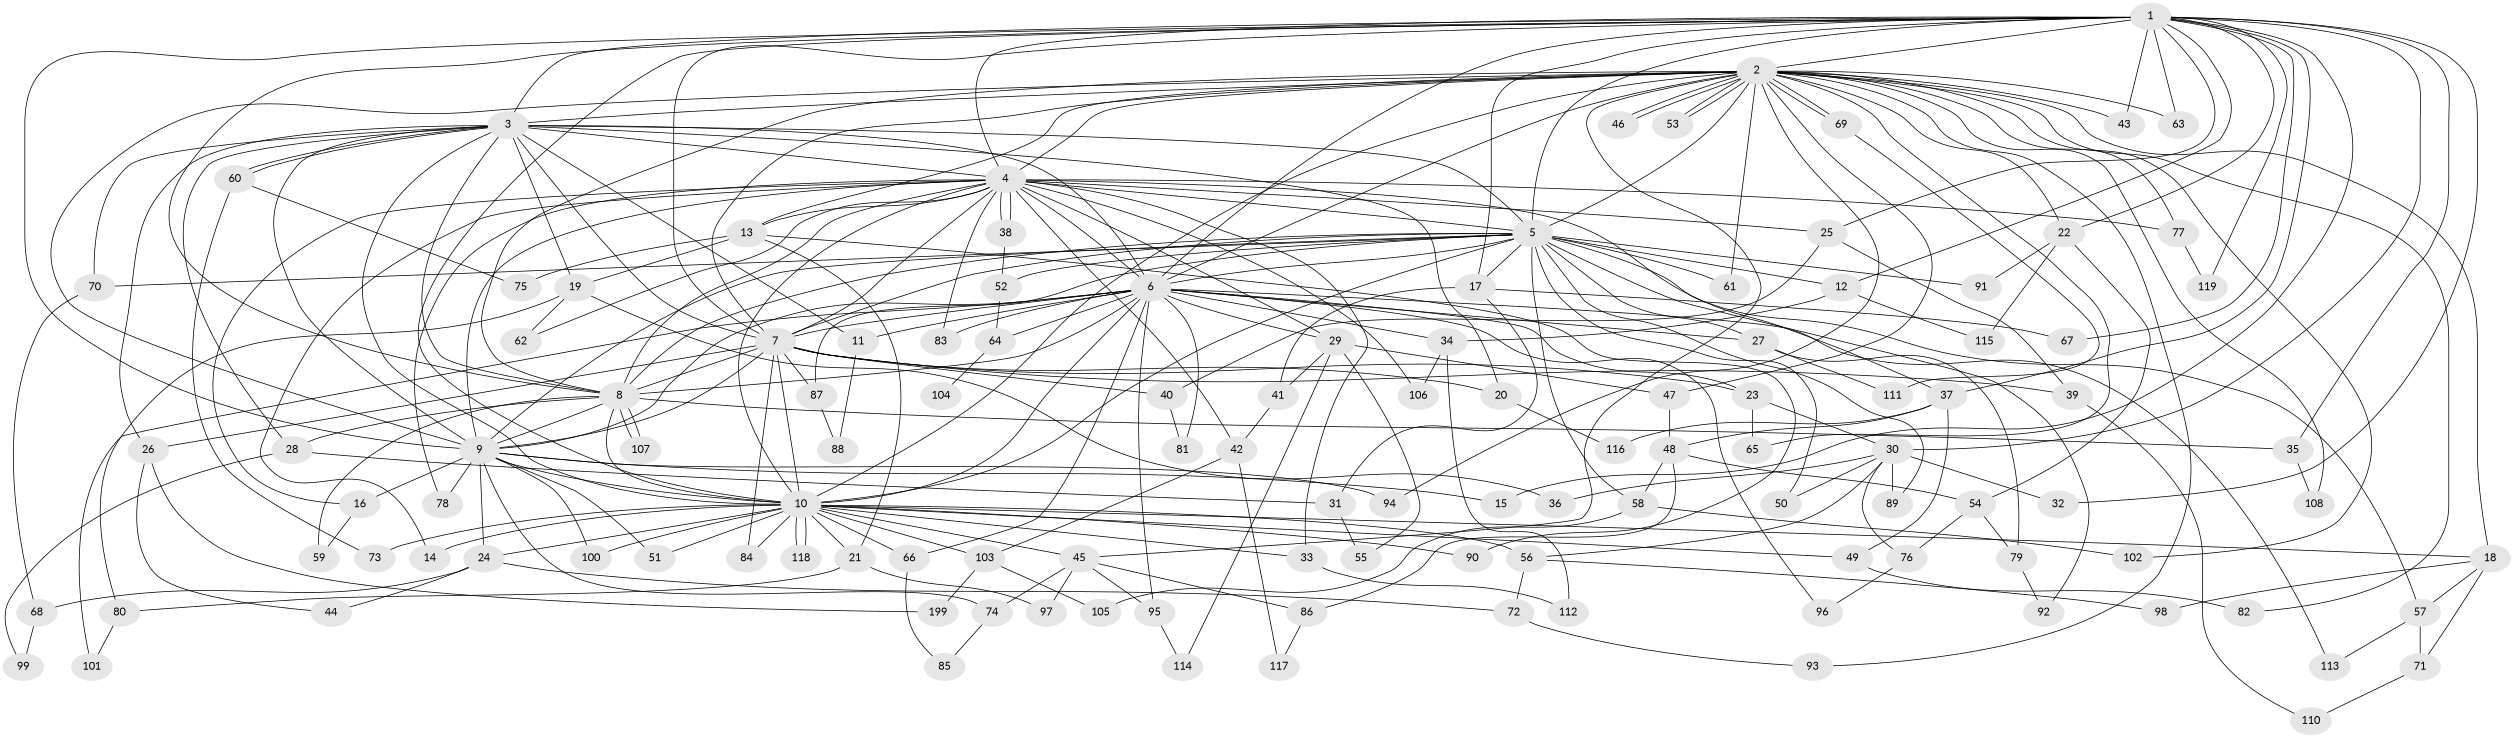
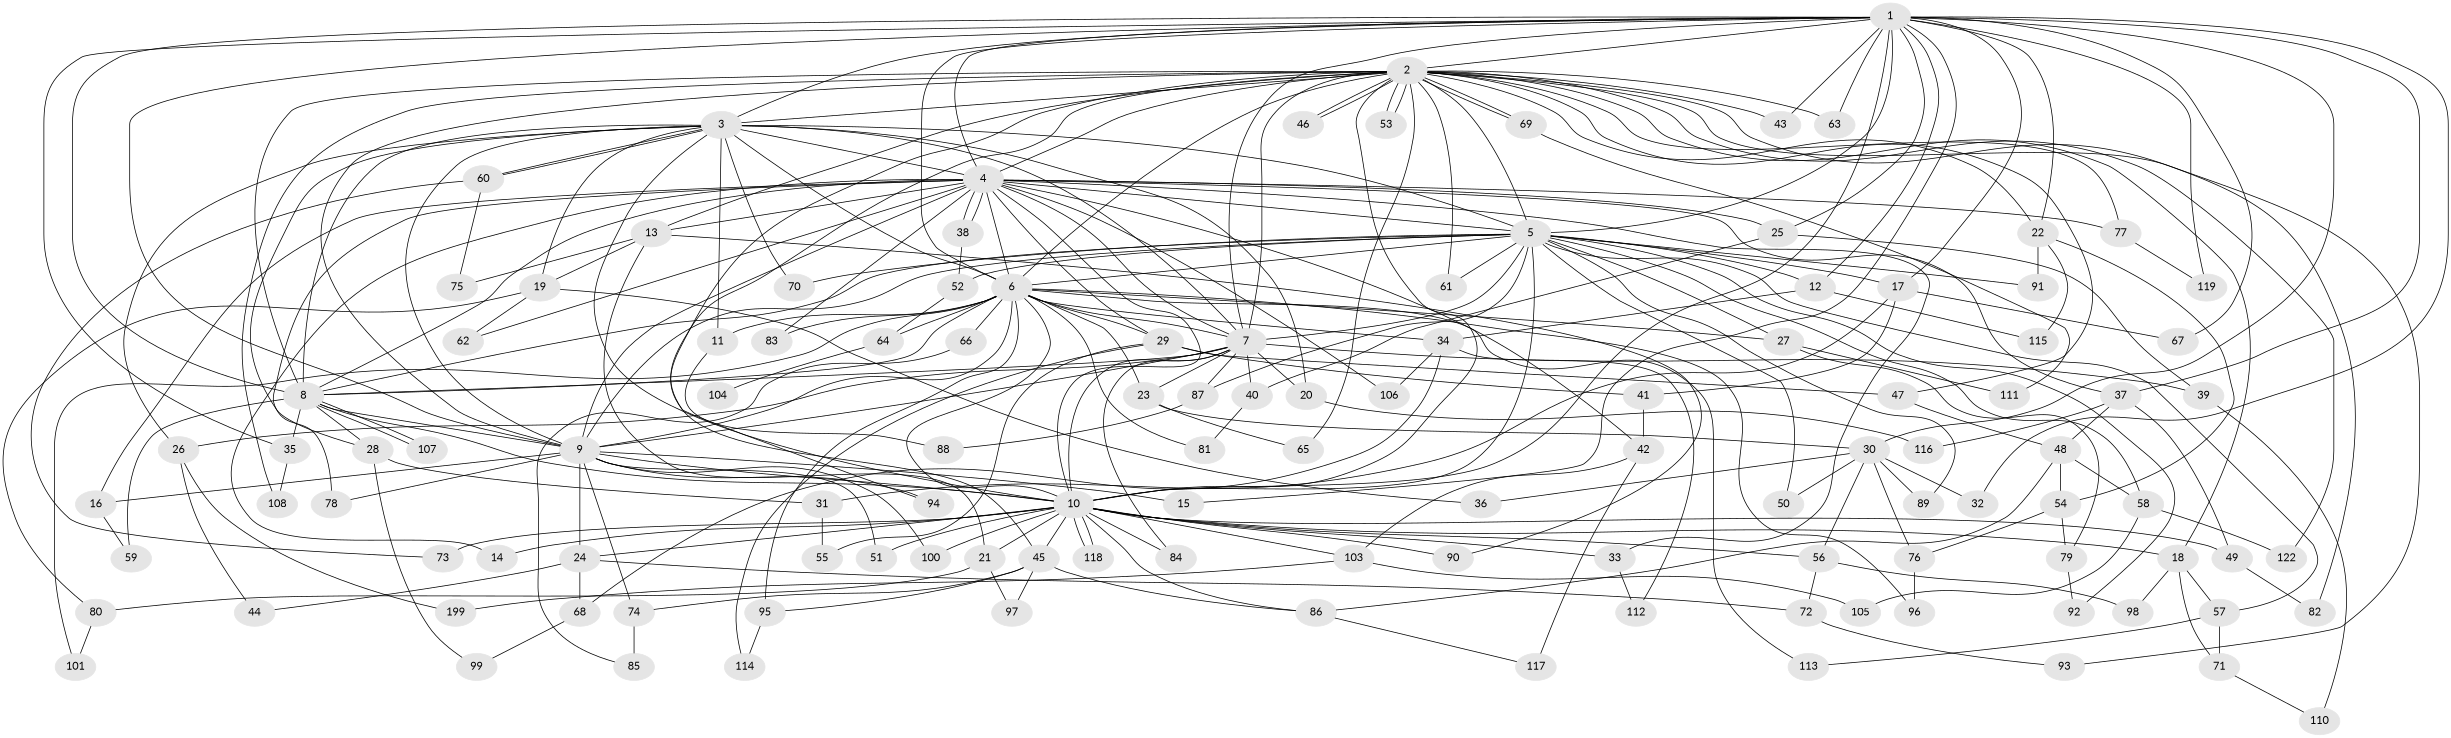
(14, 437) -> (1029, 475)
(855, 531) -> (1185, 588)
(2133, 559) -> (2286, 559)
